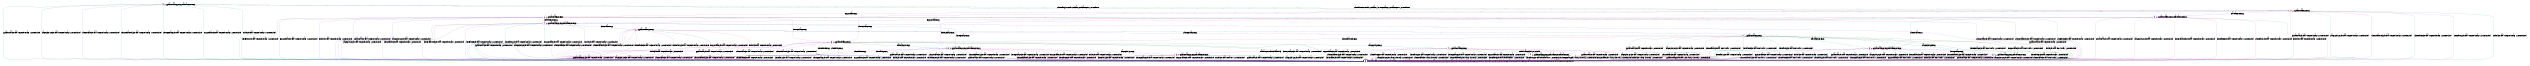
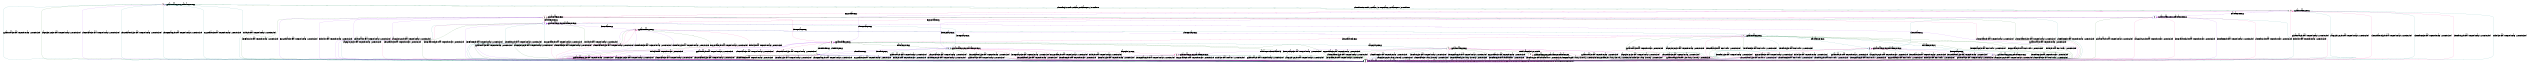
(1929, 45) -> (1929, 45)
